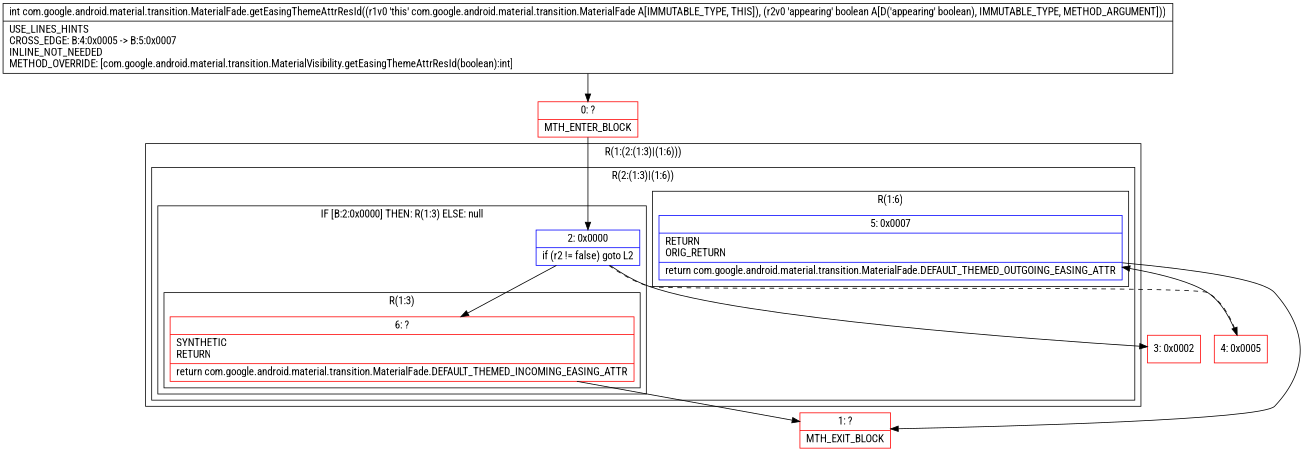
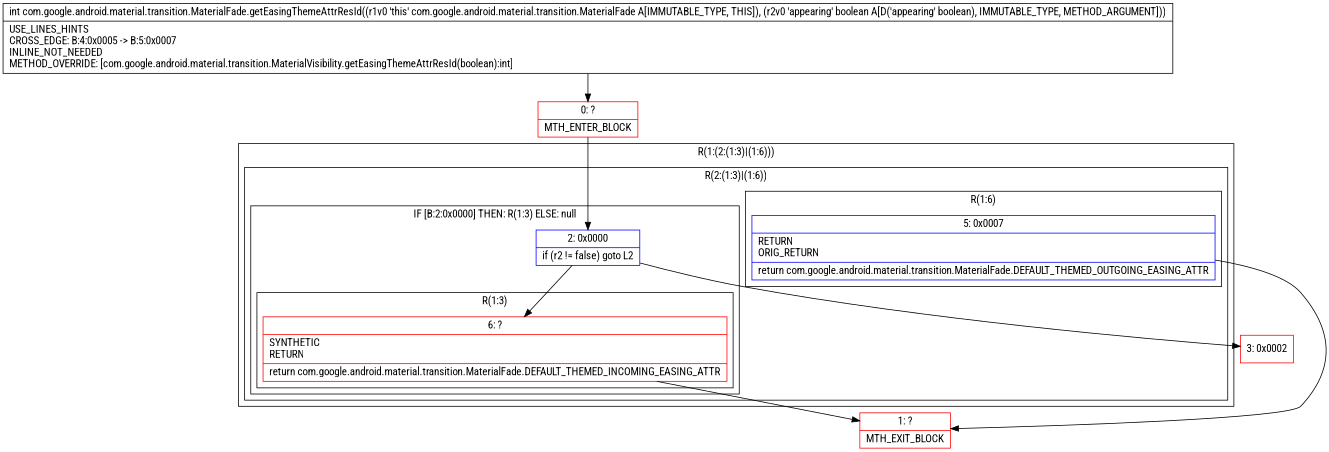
(1241, 349) -> none
